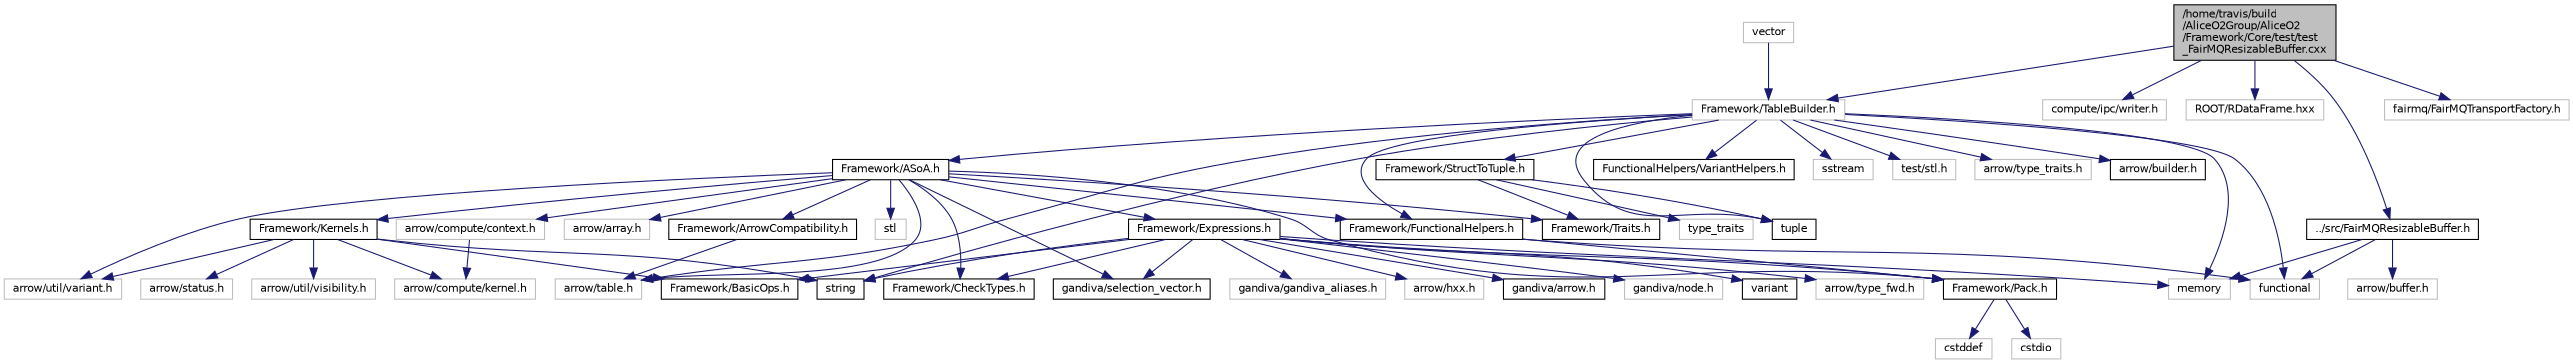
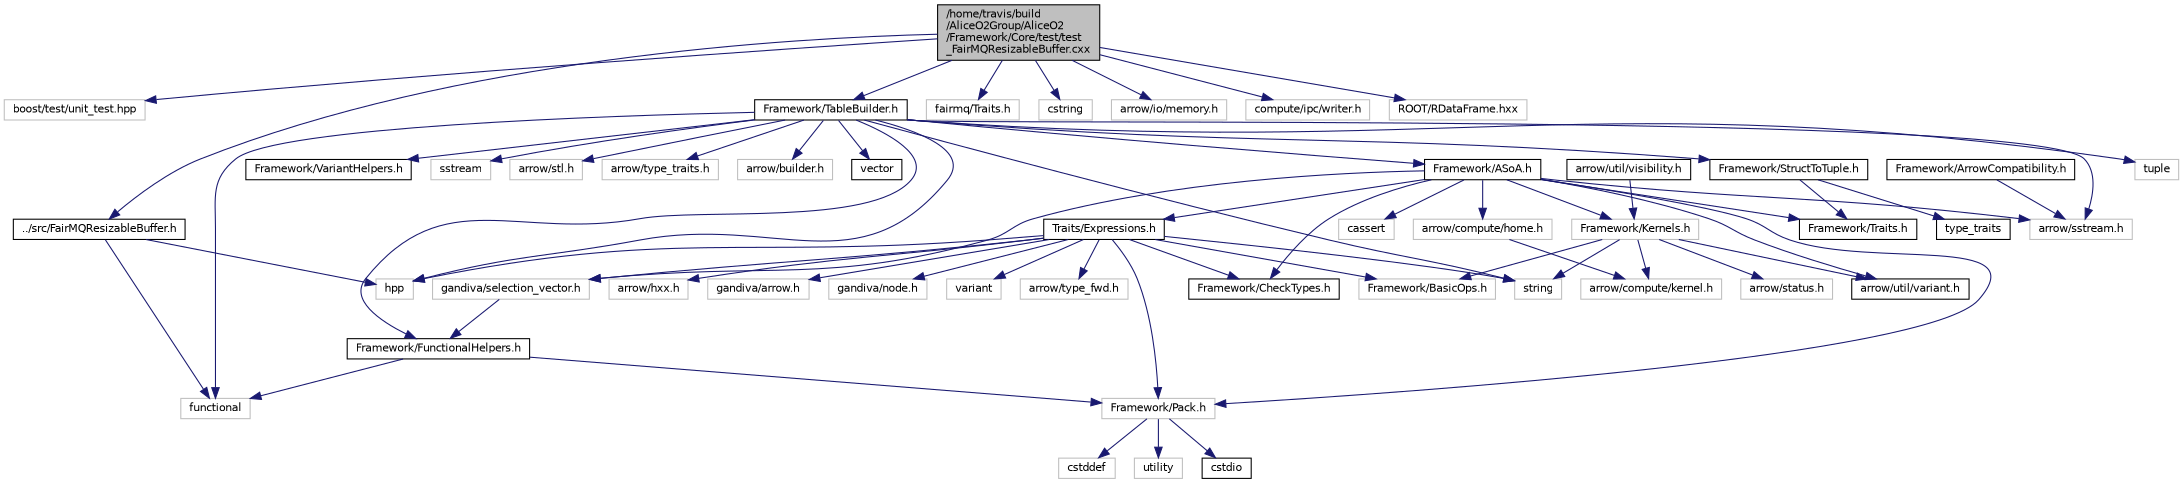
(1769, 33) -> (877, 170)
(1769, 66) -> (851, 136)
none -> (75, 110)
none -> (1066, 110)
none -> (1169, 110)
(1769, 110) -> (831, 110)
(2477, 110) -> (973, 110)
(1694, 170) -> (329, 170)
(1924, 170) -> (546, 170)
(2158, 170) -> (785, 170)
(832, 197) -> none
(1142, 197) -> (479, 316)
(1647, 197) -> none
(314, 229) -> (1635, 229)
(470, 229) -> (1483, 229)
(607, 229) -> none
(891, 229) -> (1366, 229)
(1204, 229) -> (1104, 229)
(1716, 229) -> (1973, 229)
(1794, 229) -> (2157, 170)
(314, 254) -> (1631, 194)
(63, 289) -> (1910, 289)
(314, 289) -> (1629, 170)
(598, 289) -> (2081, 229)
(730, 289) -> (1427, 289)
(841, 289) -> (1538, 289)
(1132, 289) -> (511, 289)
(1308, 289) -> none
(1554, 289) -> (758, 289)
(1770, 289) -> (974, 289)
(2000, 289) -> (1158, 409)
(2199, 289) -> (395, 289)
(2393, 289) -> none
(2036, 349) -> (1227, 468)
none -> (1158, 468)
